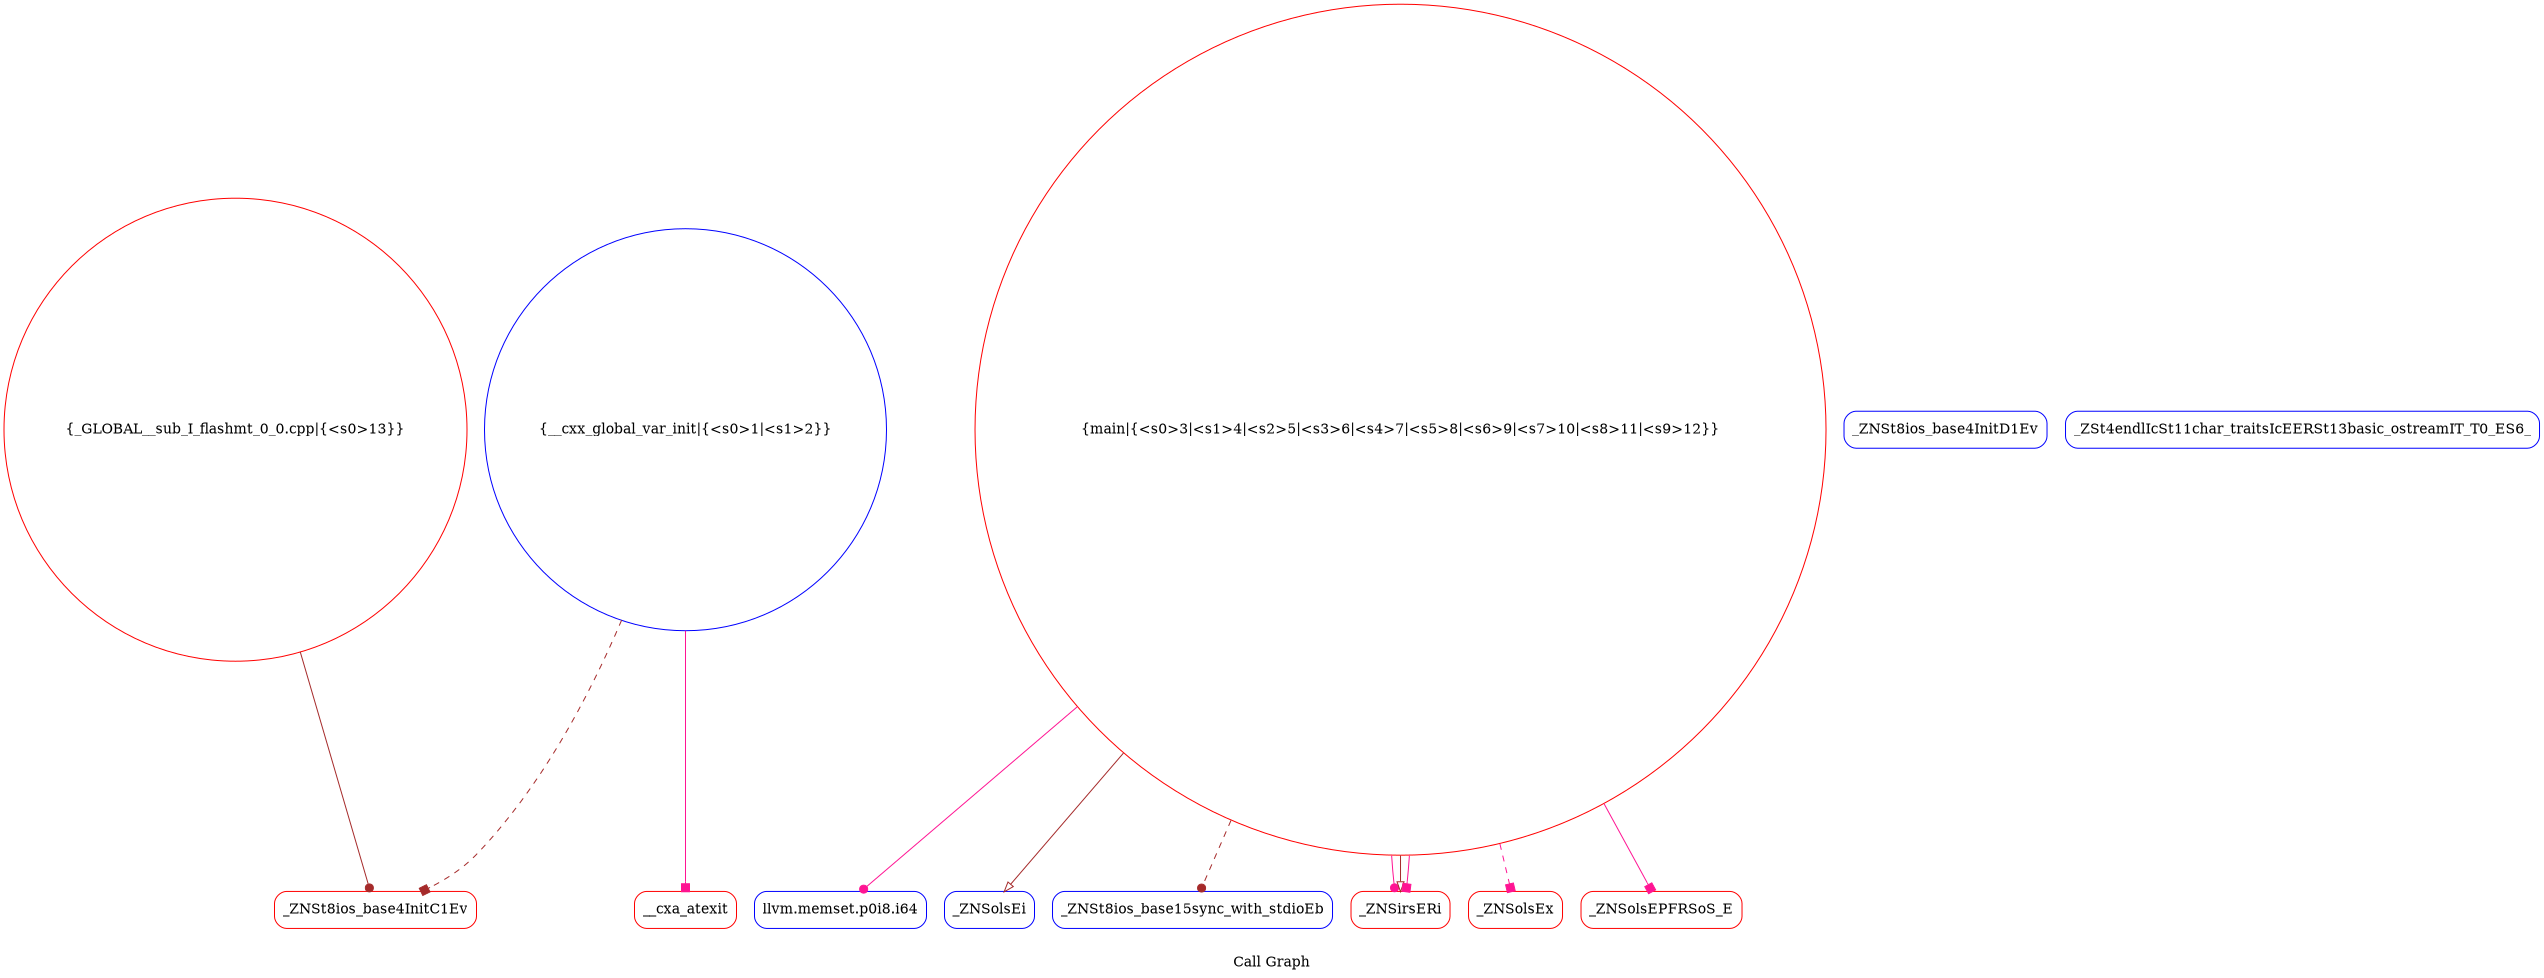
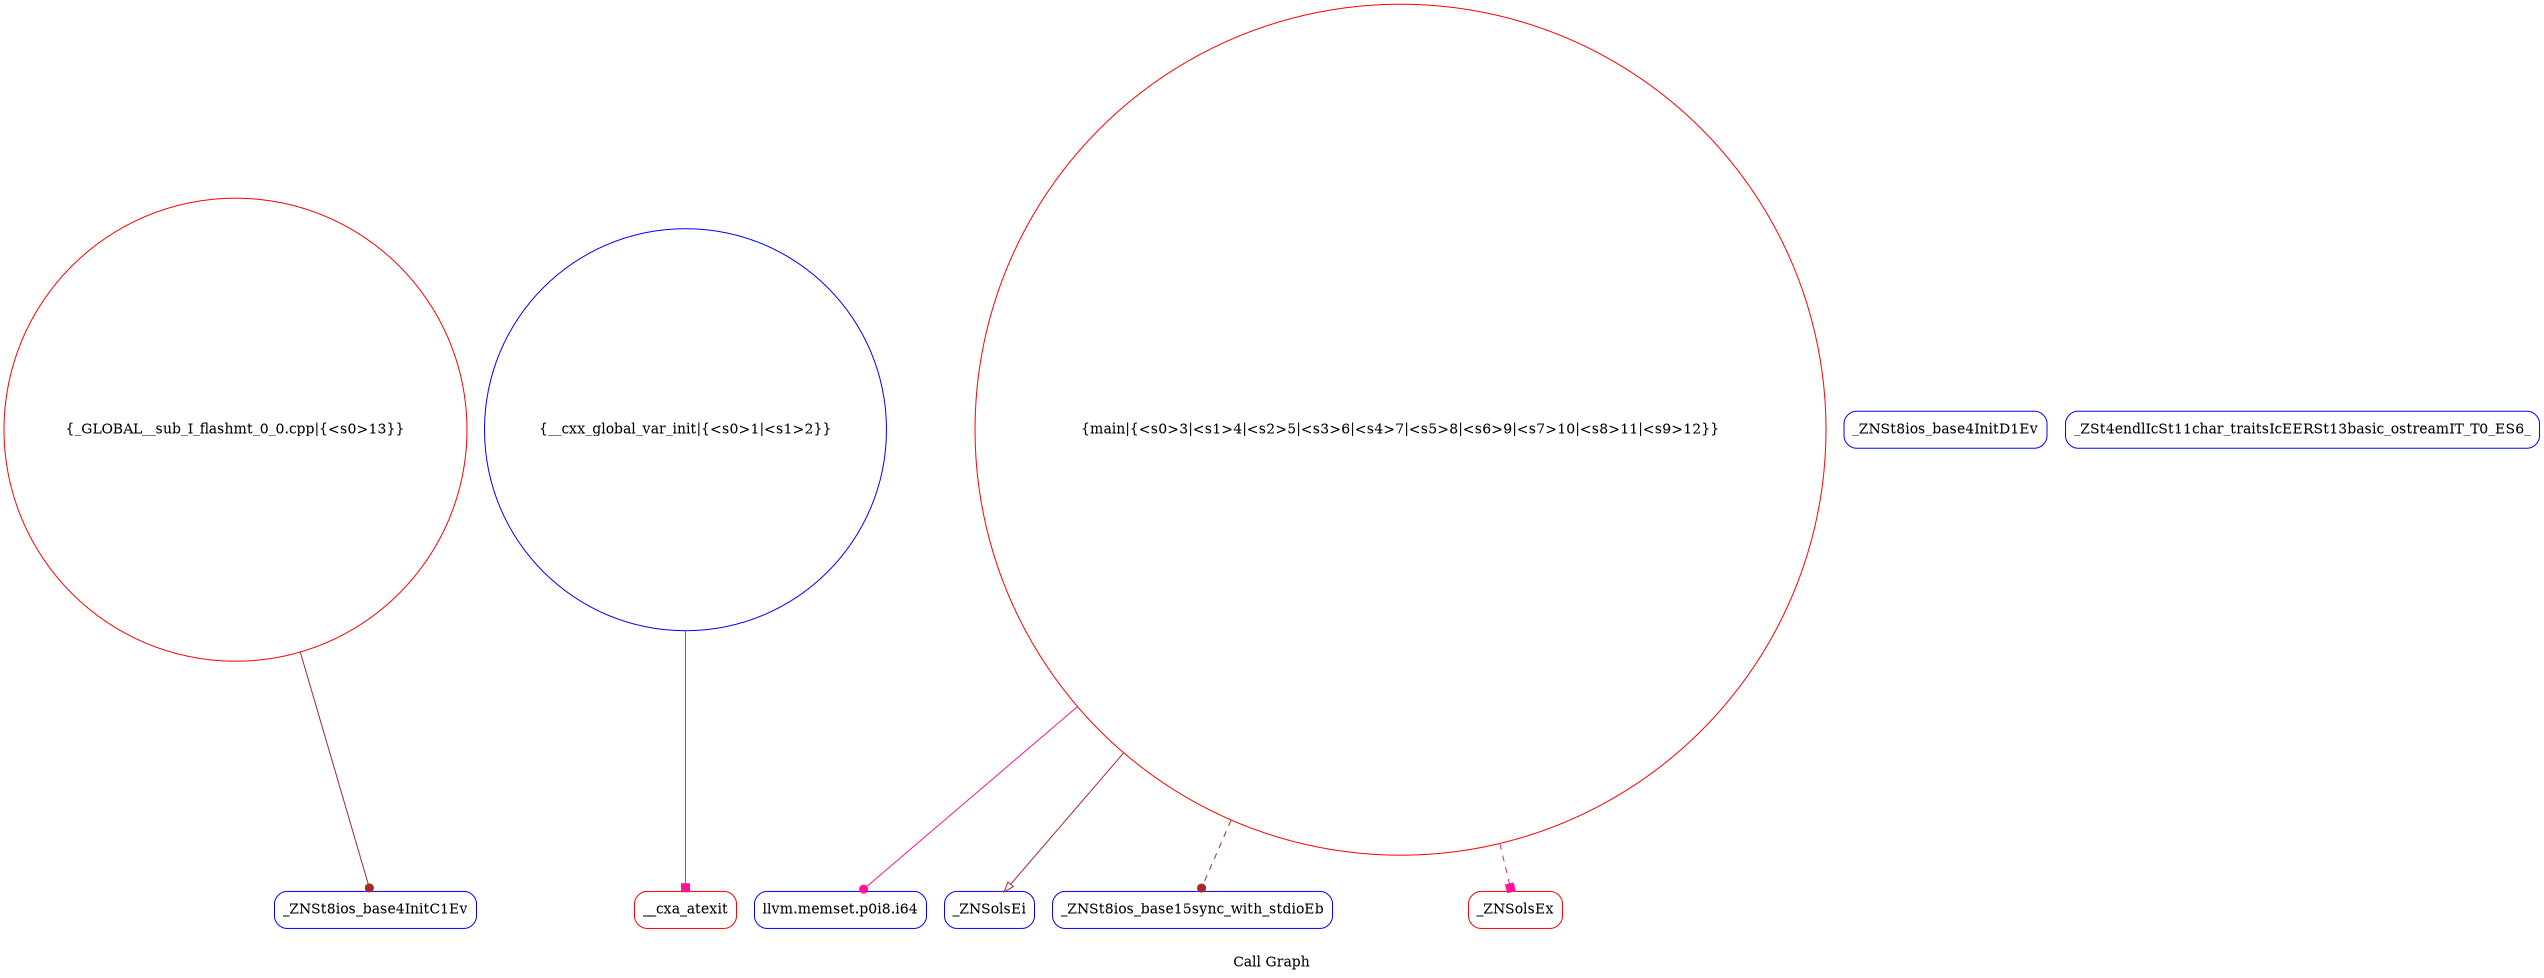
(544, 768) -> none
(376, 910) -> (376, 910)
(1400, 910) -> none
(1662, 910) -> none
